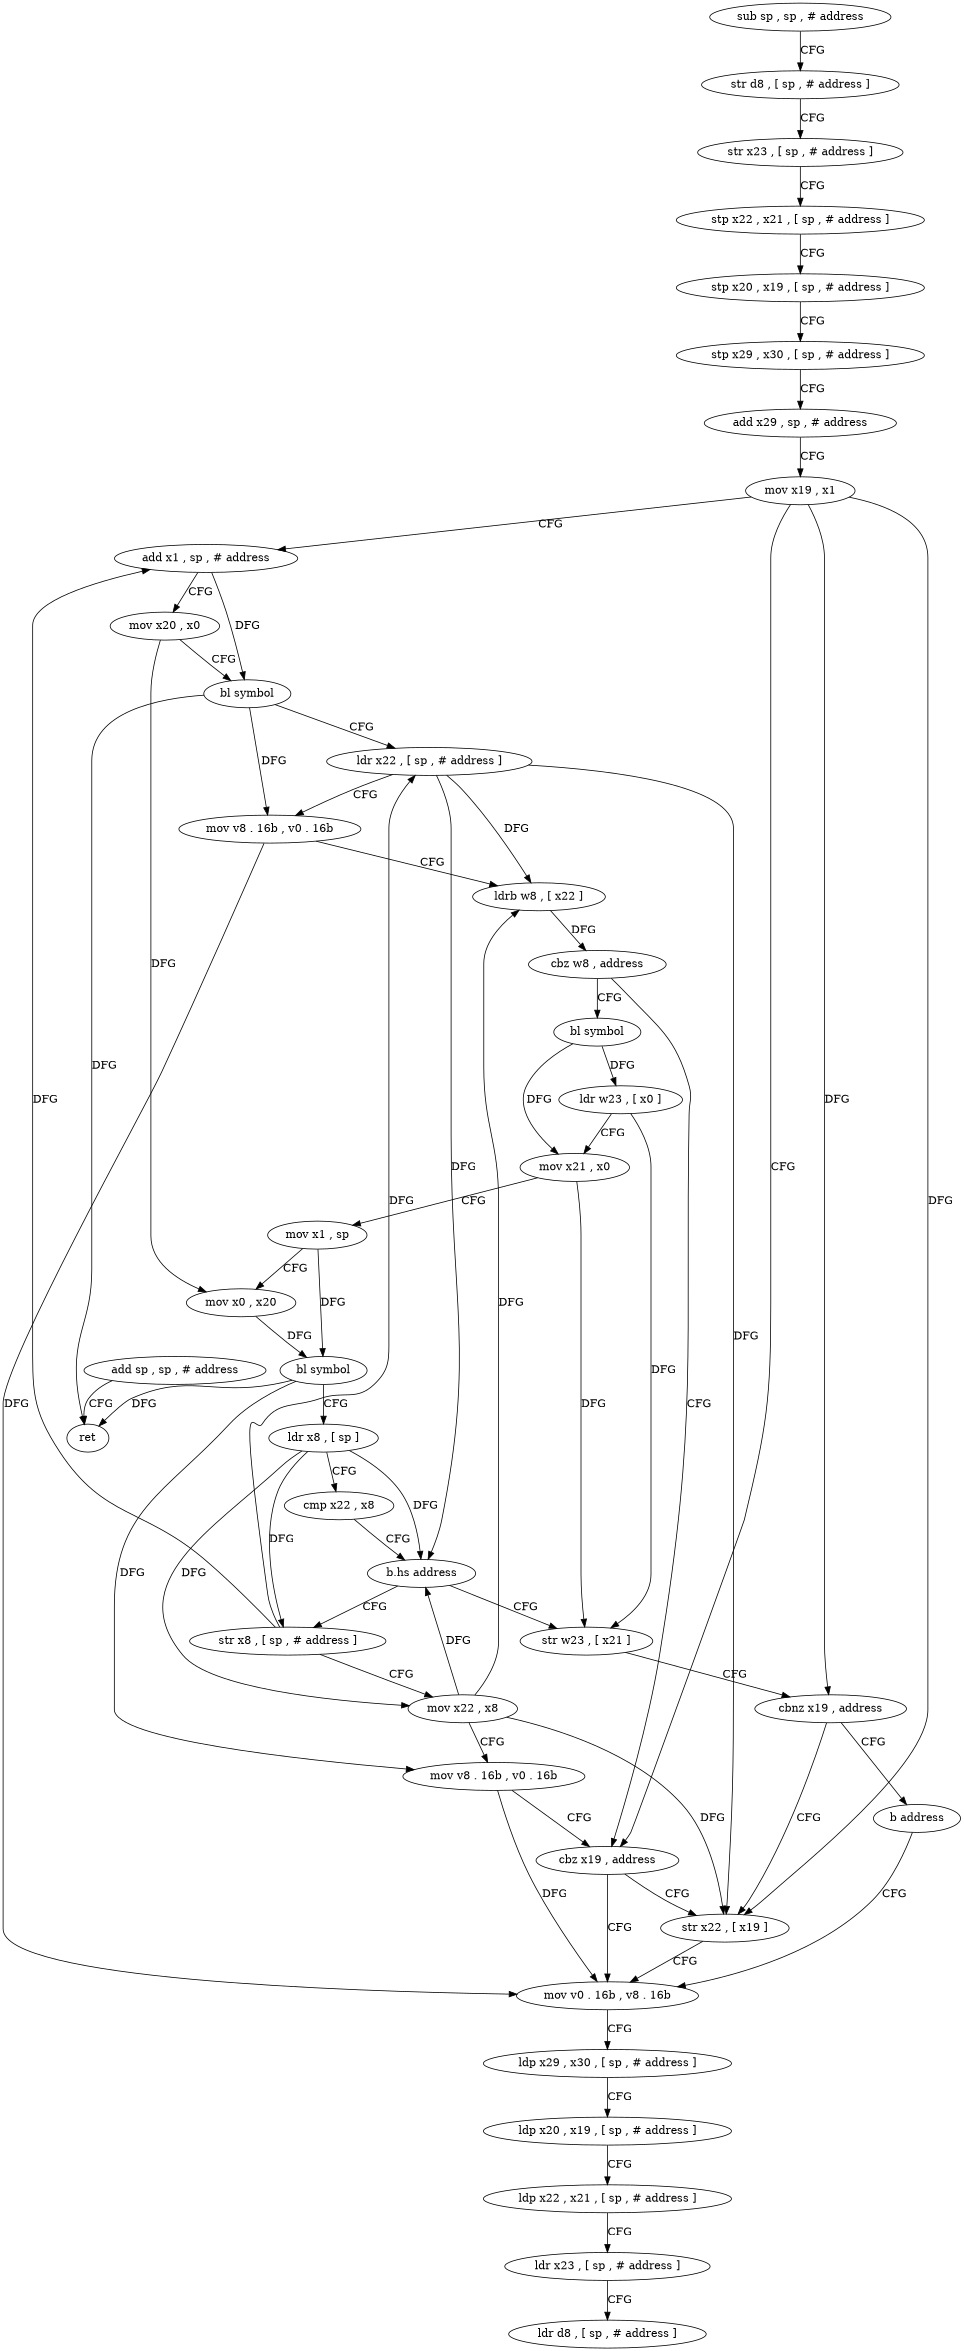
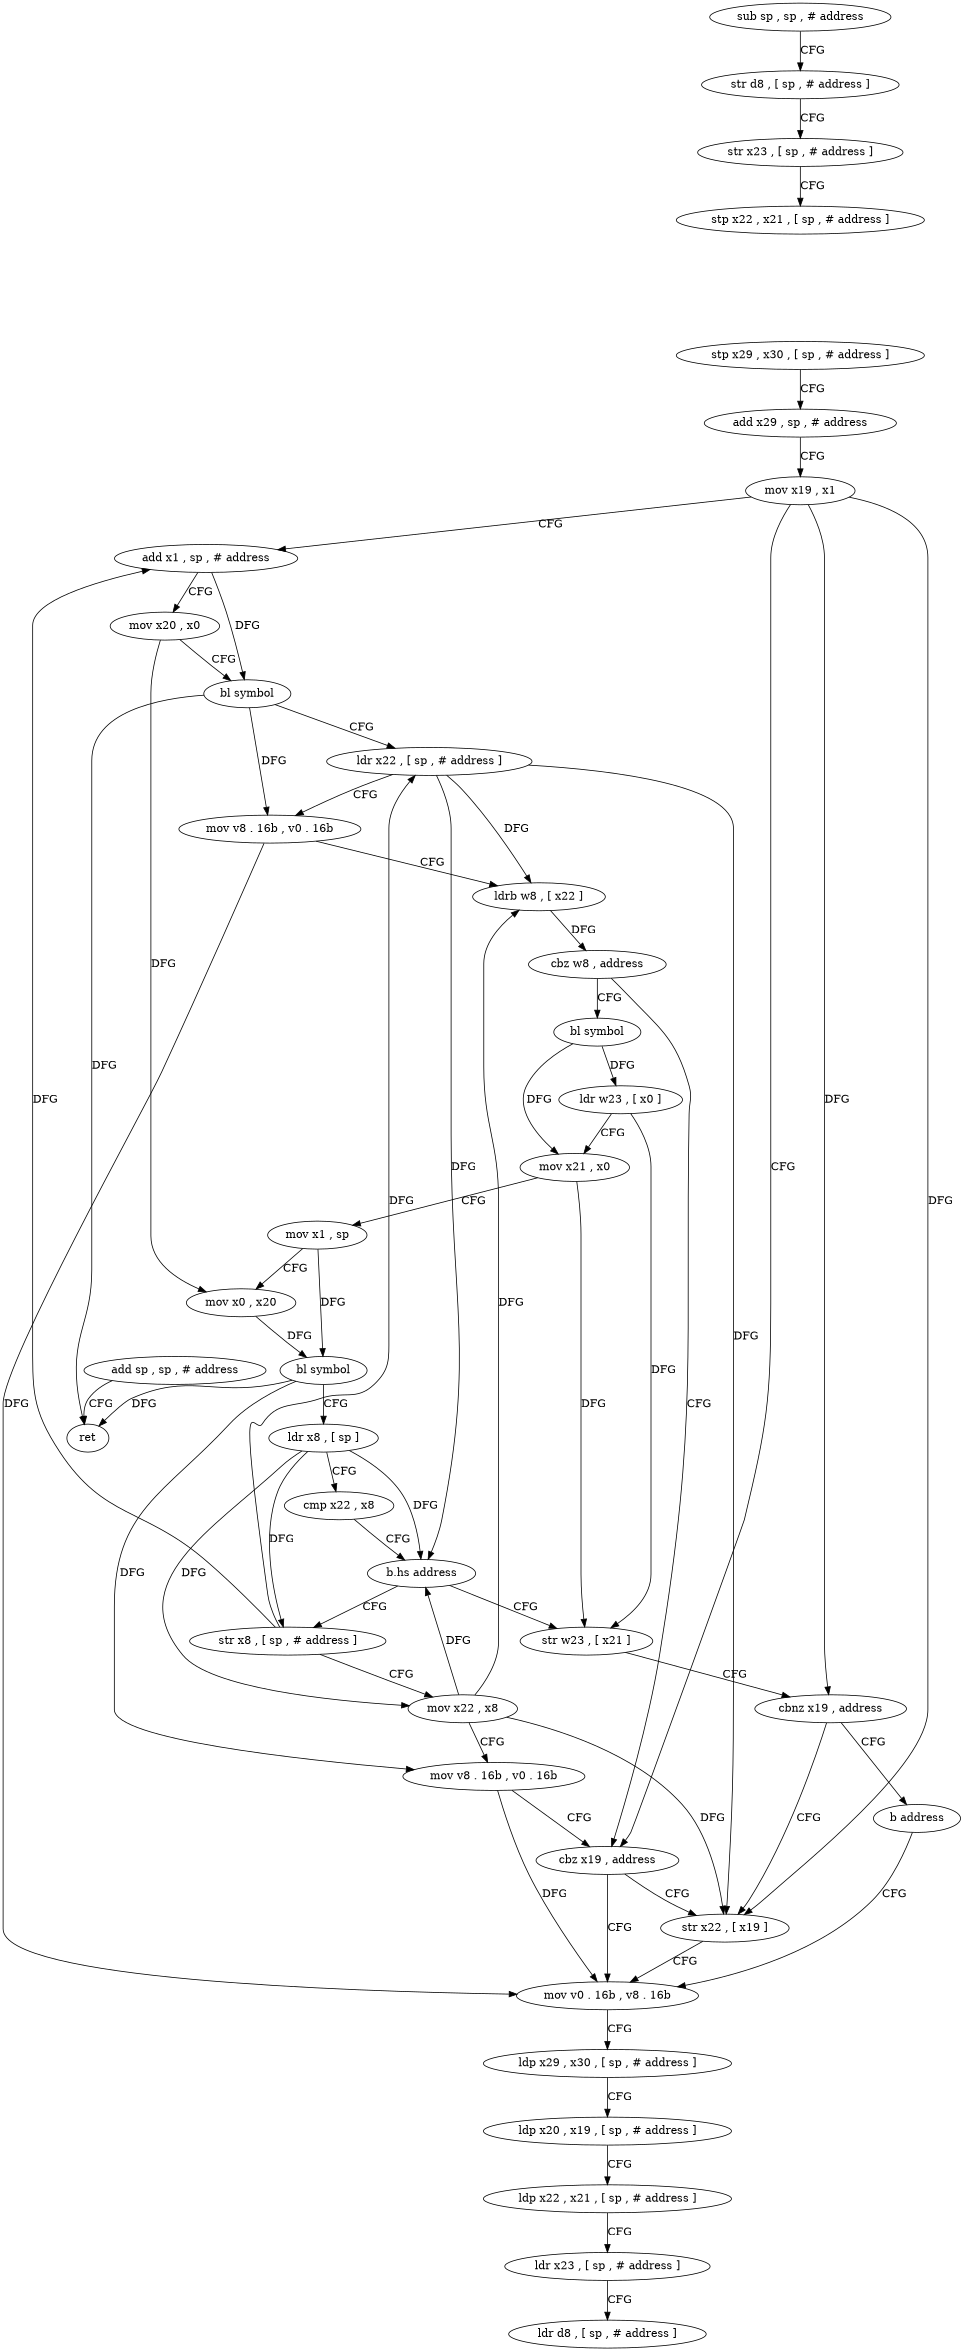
(800, 288) -> none
